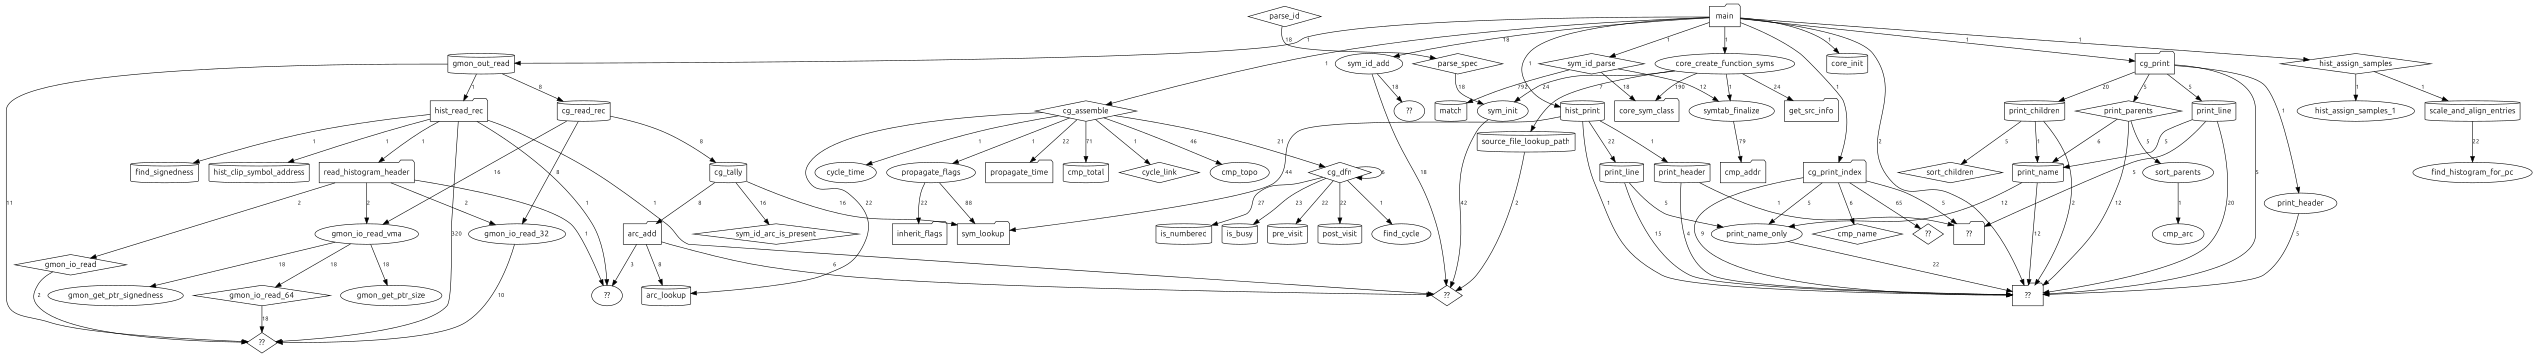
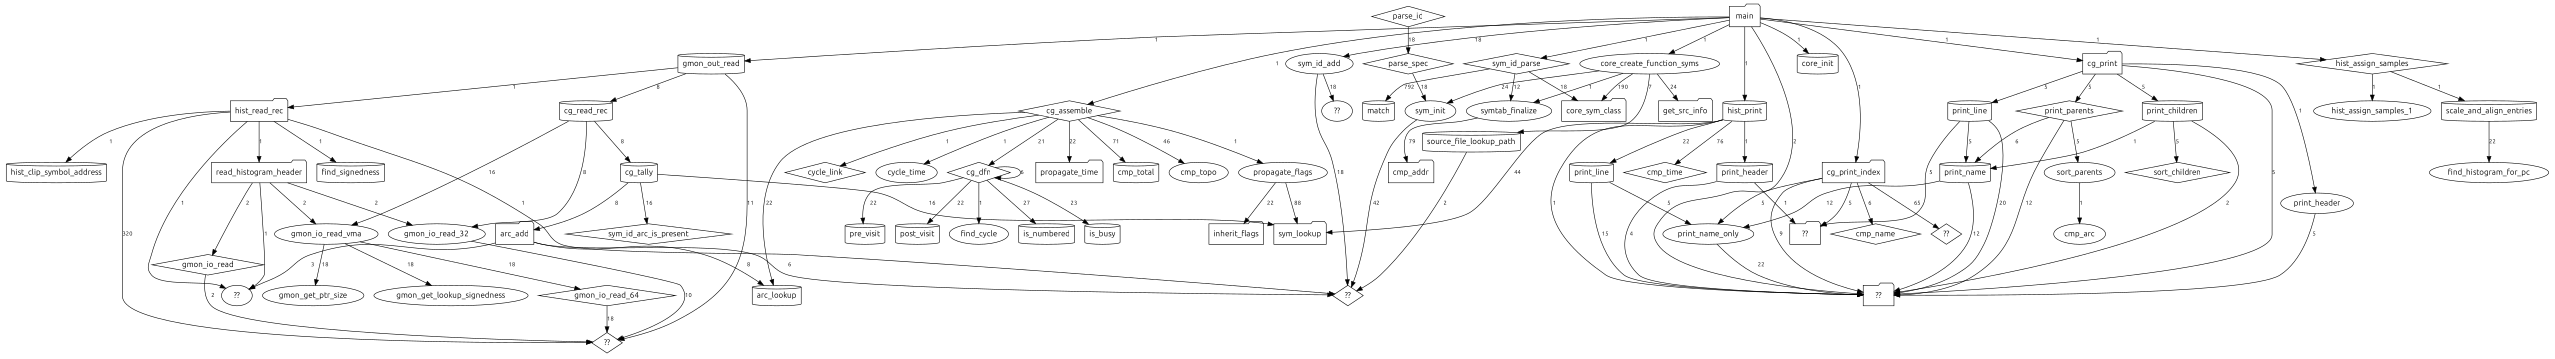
(2107, 87) -> (2144, 87)
none -> (1665, 173)
(116, 296) -> (451, 296)
